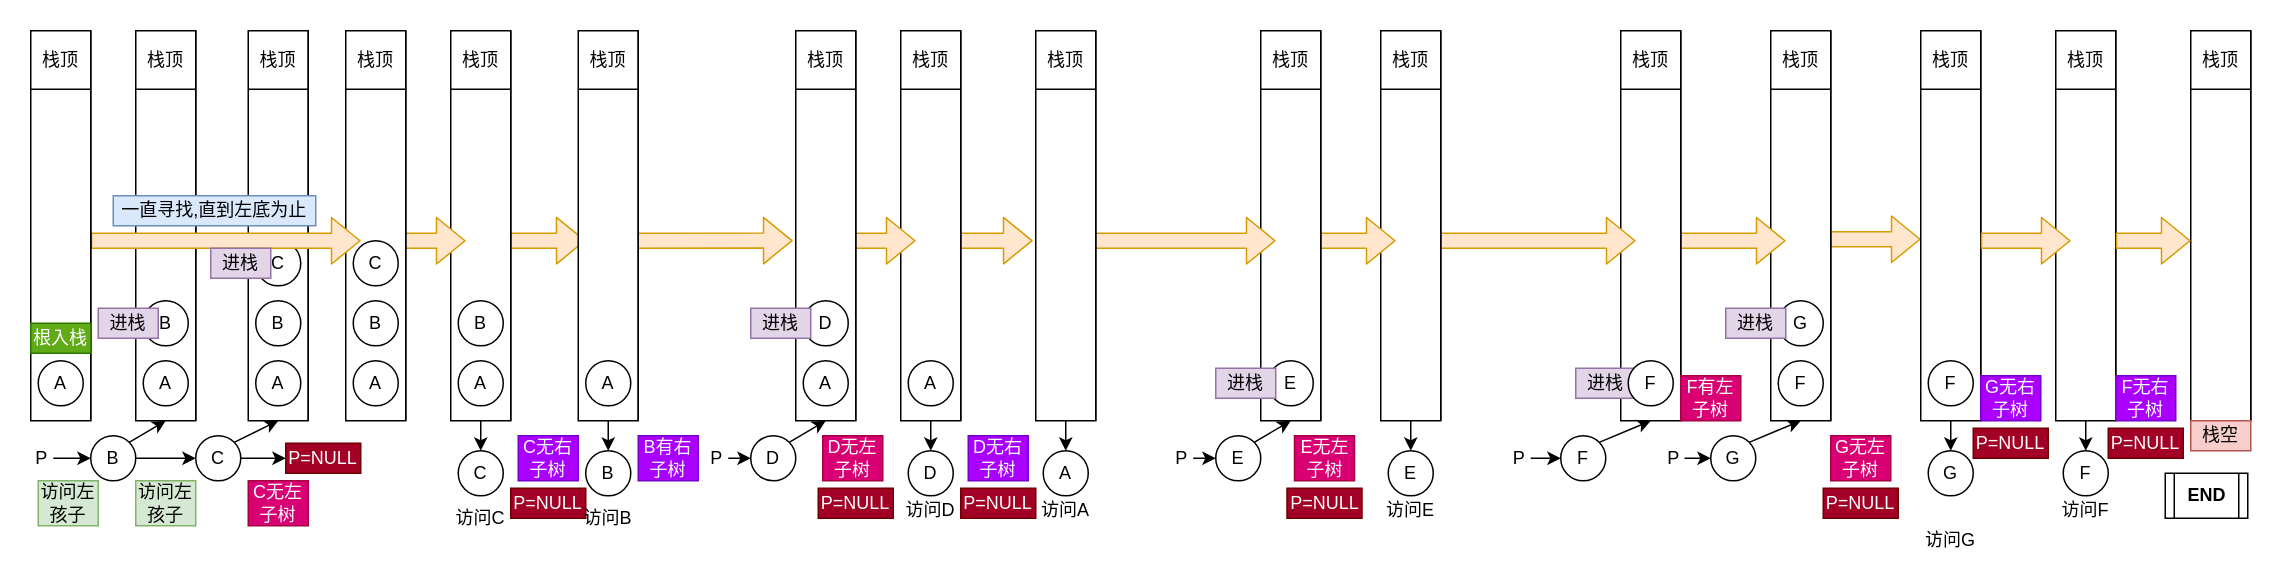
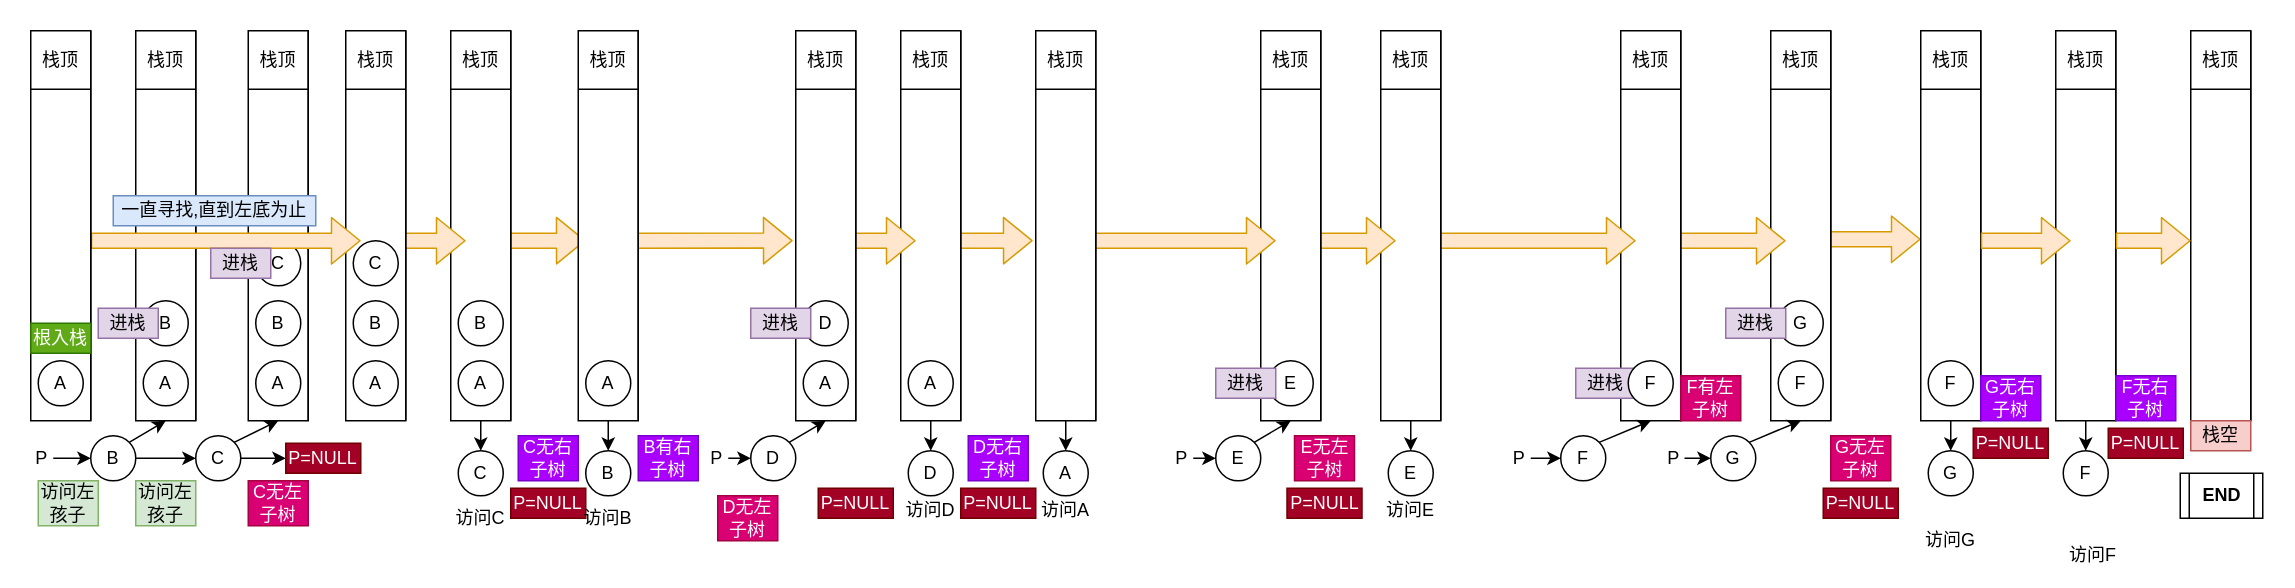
(853, 458) -> (748, 518)
(2207, 496) -> (2222, 496)
(2086, 511) -> (2093, 556)
